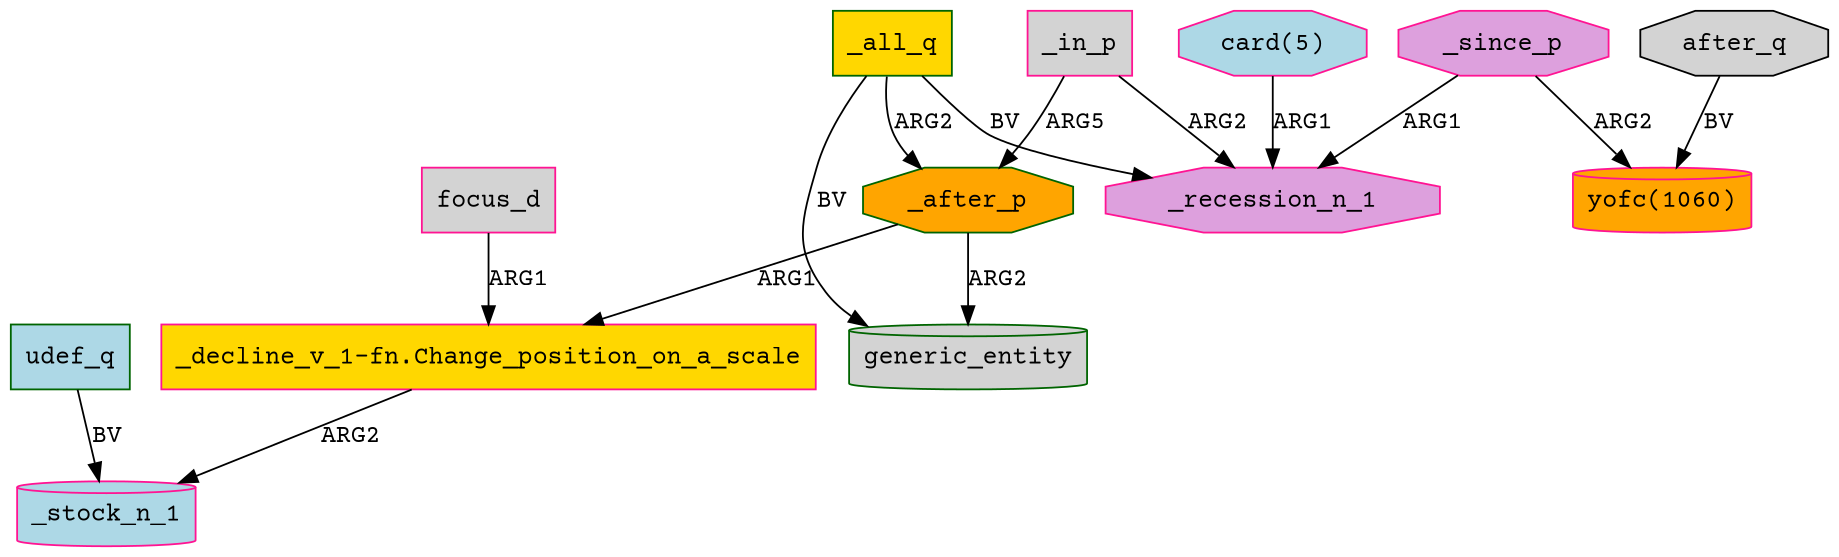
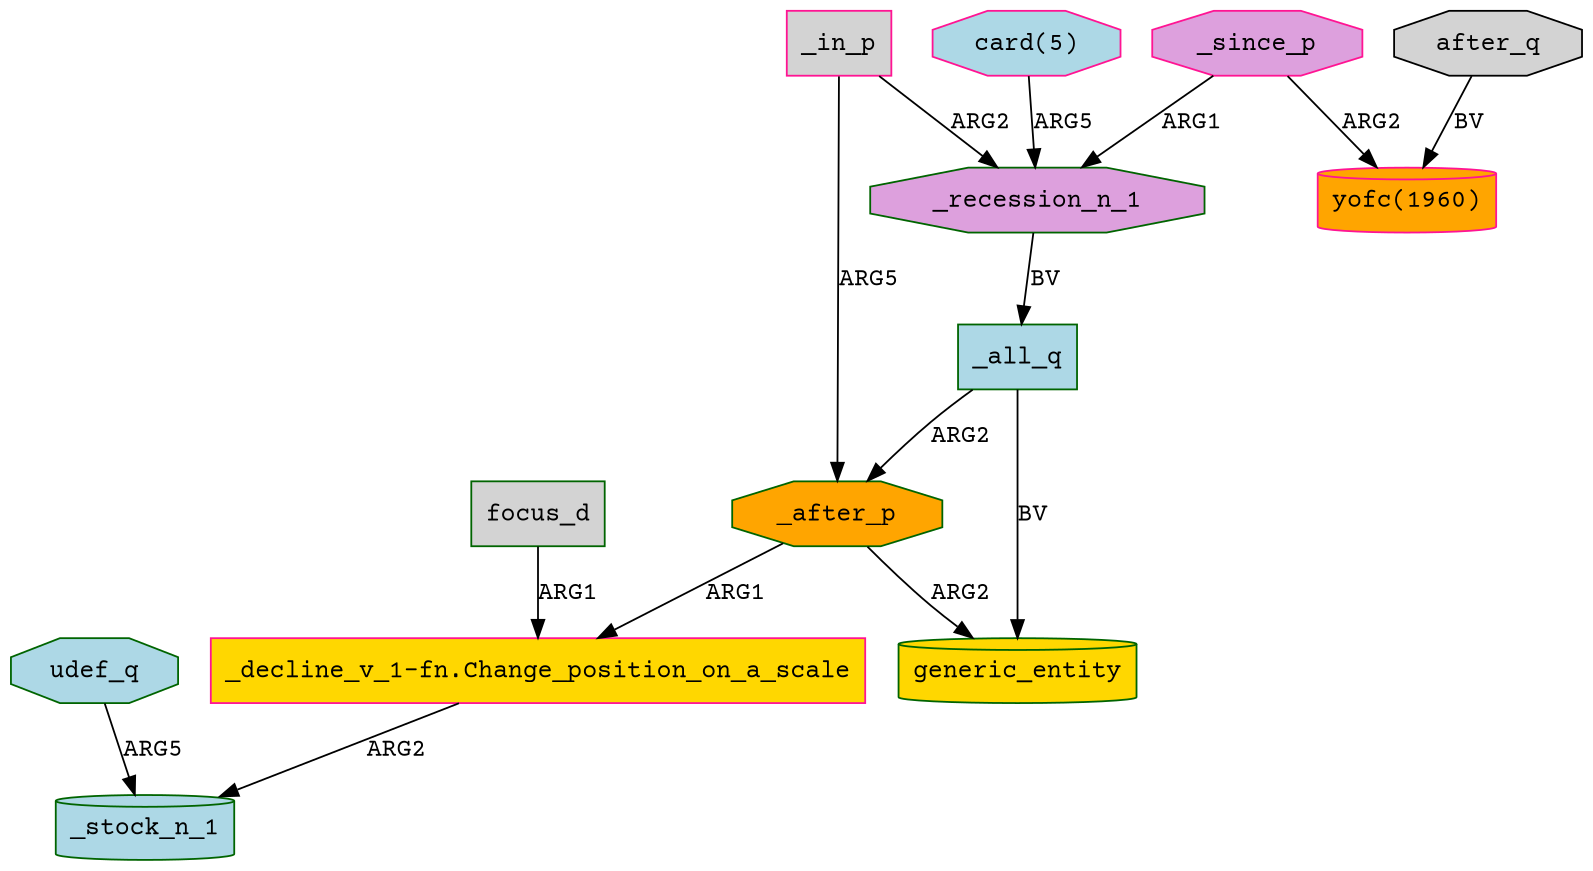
(892, 43) -> (1018, 357)
(1303, 122) -> (1064, 122)
(1006, 142) -> (1029, 269)
(489, 200) -> (538, 514)
(1273, 200) -> (1037, 200)
(1662, 200) -> (1407, 200)
(70, 357) -> (95, 671)
(968, 357) -> (1018, 671)
(107, 435) -> (154, 749)
(106, 514) -> (145, 827)
